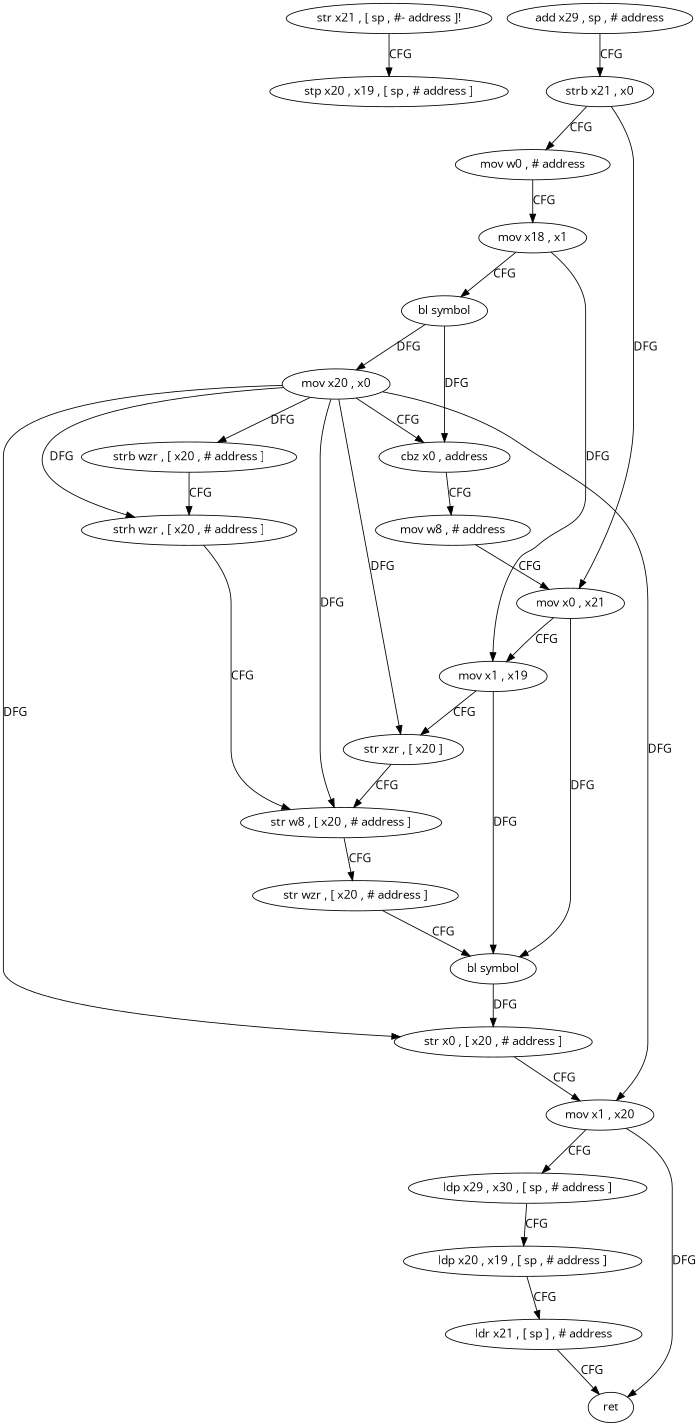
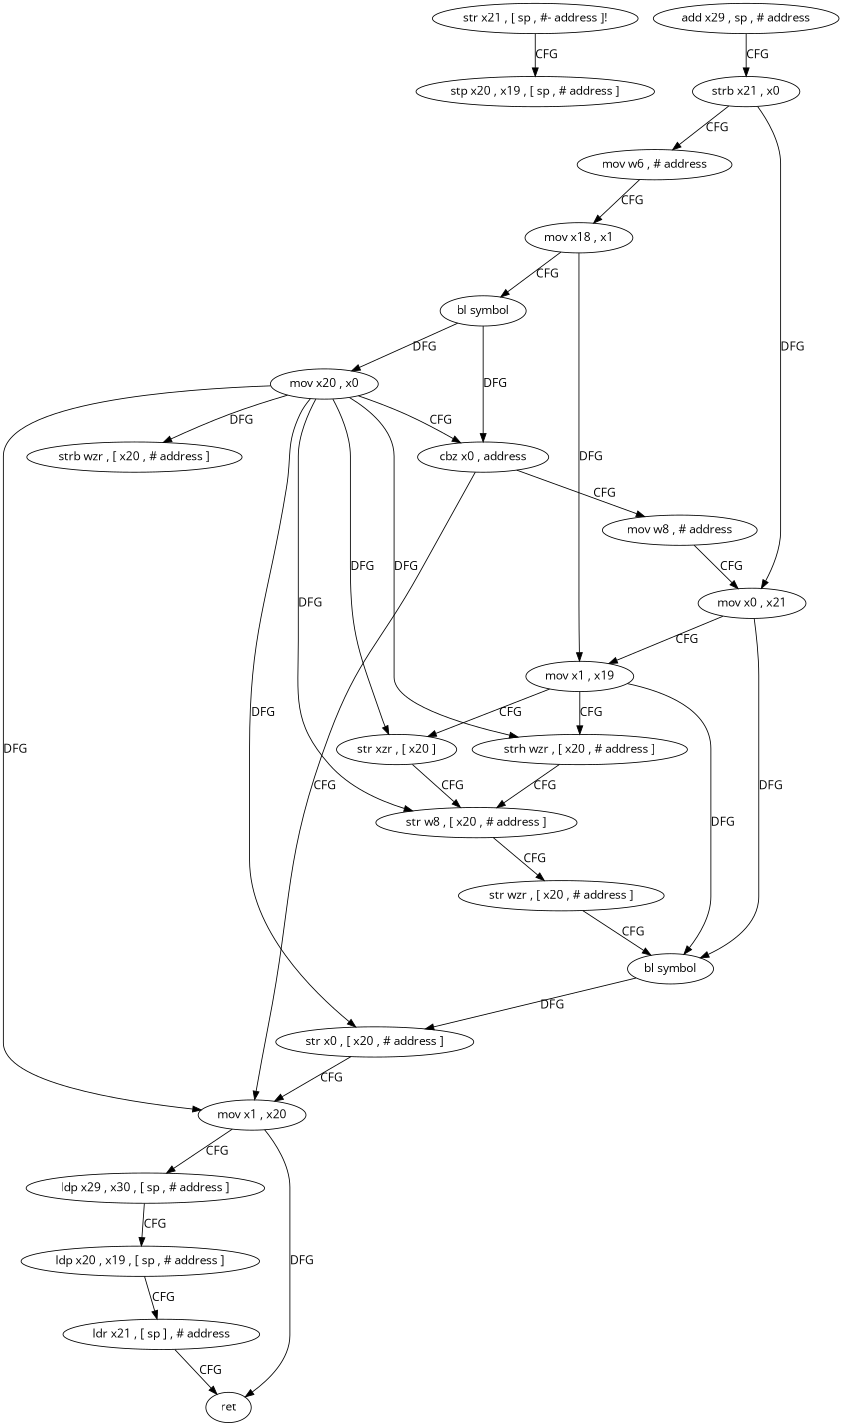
(533, 165) -> (655, 165)
(189, 489) -> (580, 709)
none -> (319, 765)
